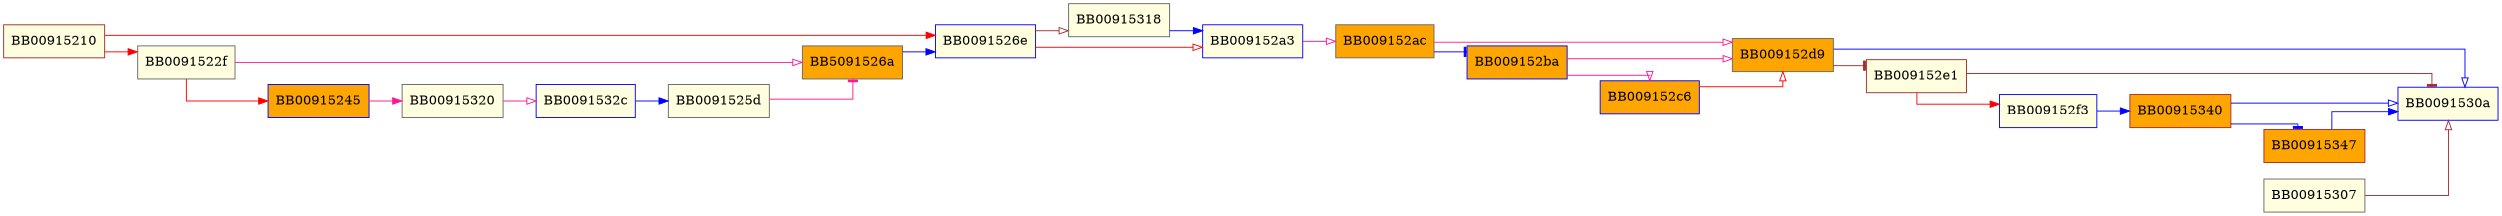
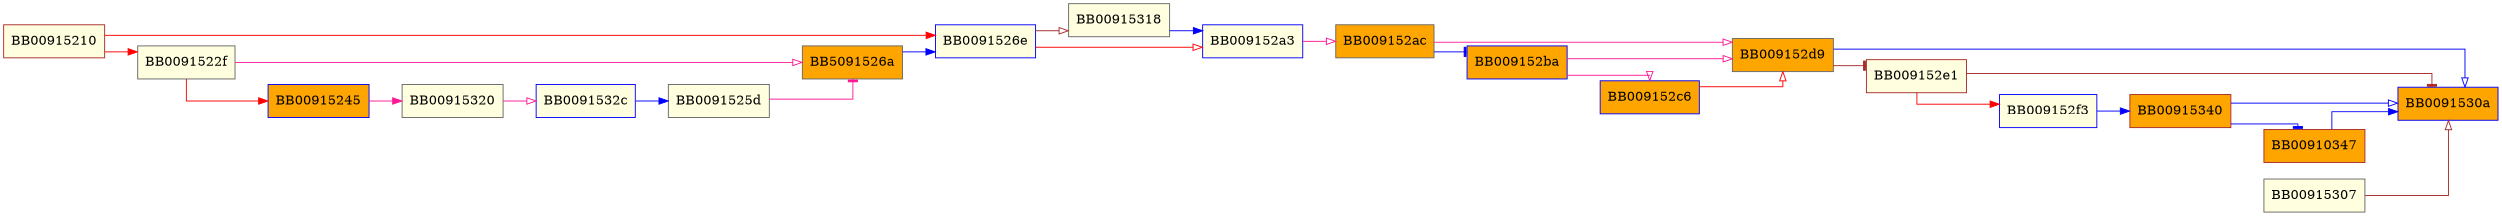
(2448, 104) -> (2448, 104)
(2314, 146) -> (2314, 146)
